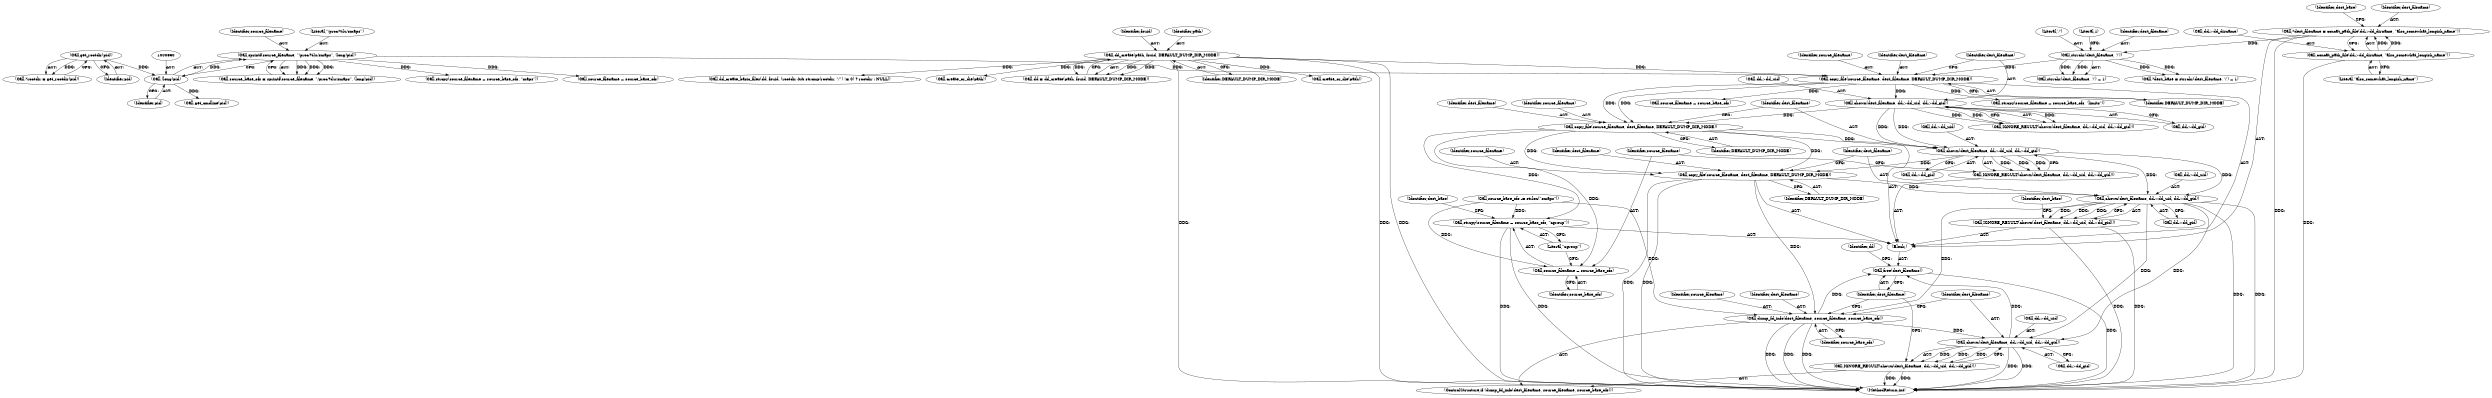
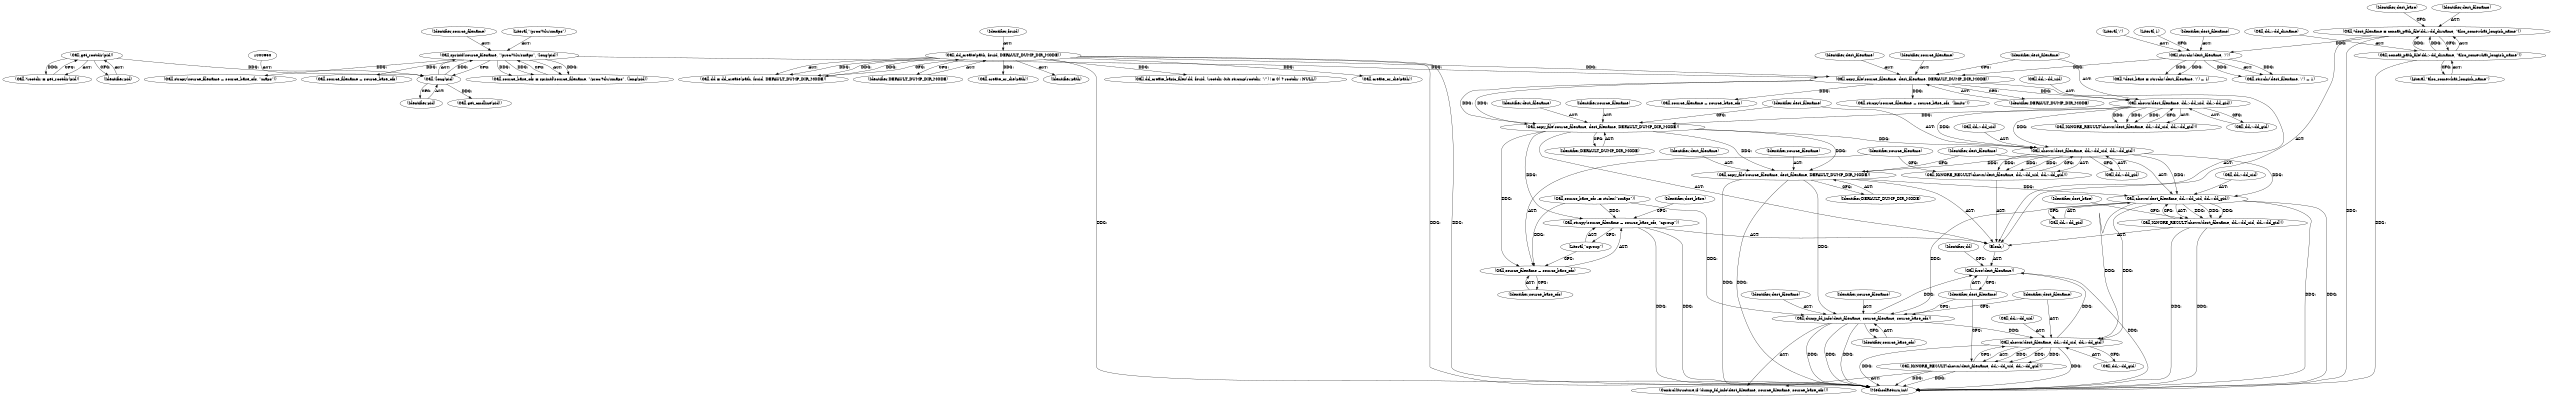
(1176, 43) -> (1034, 67)
